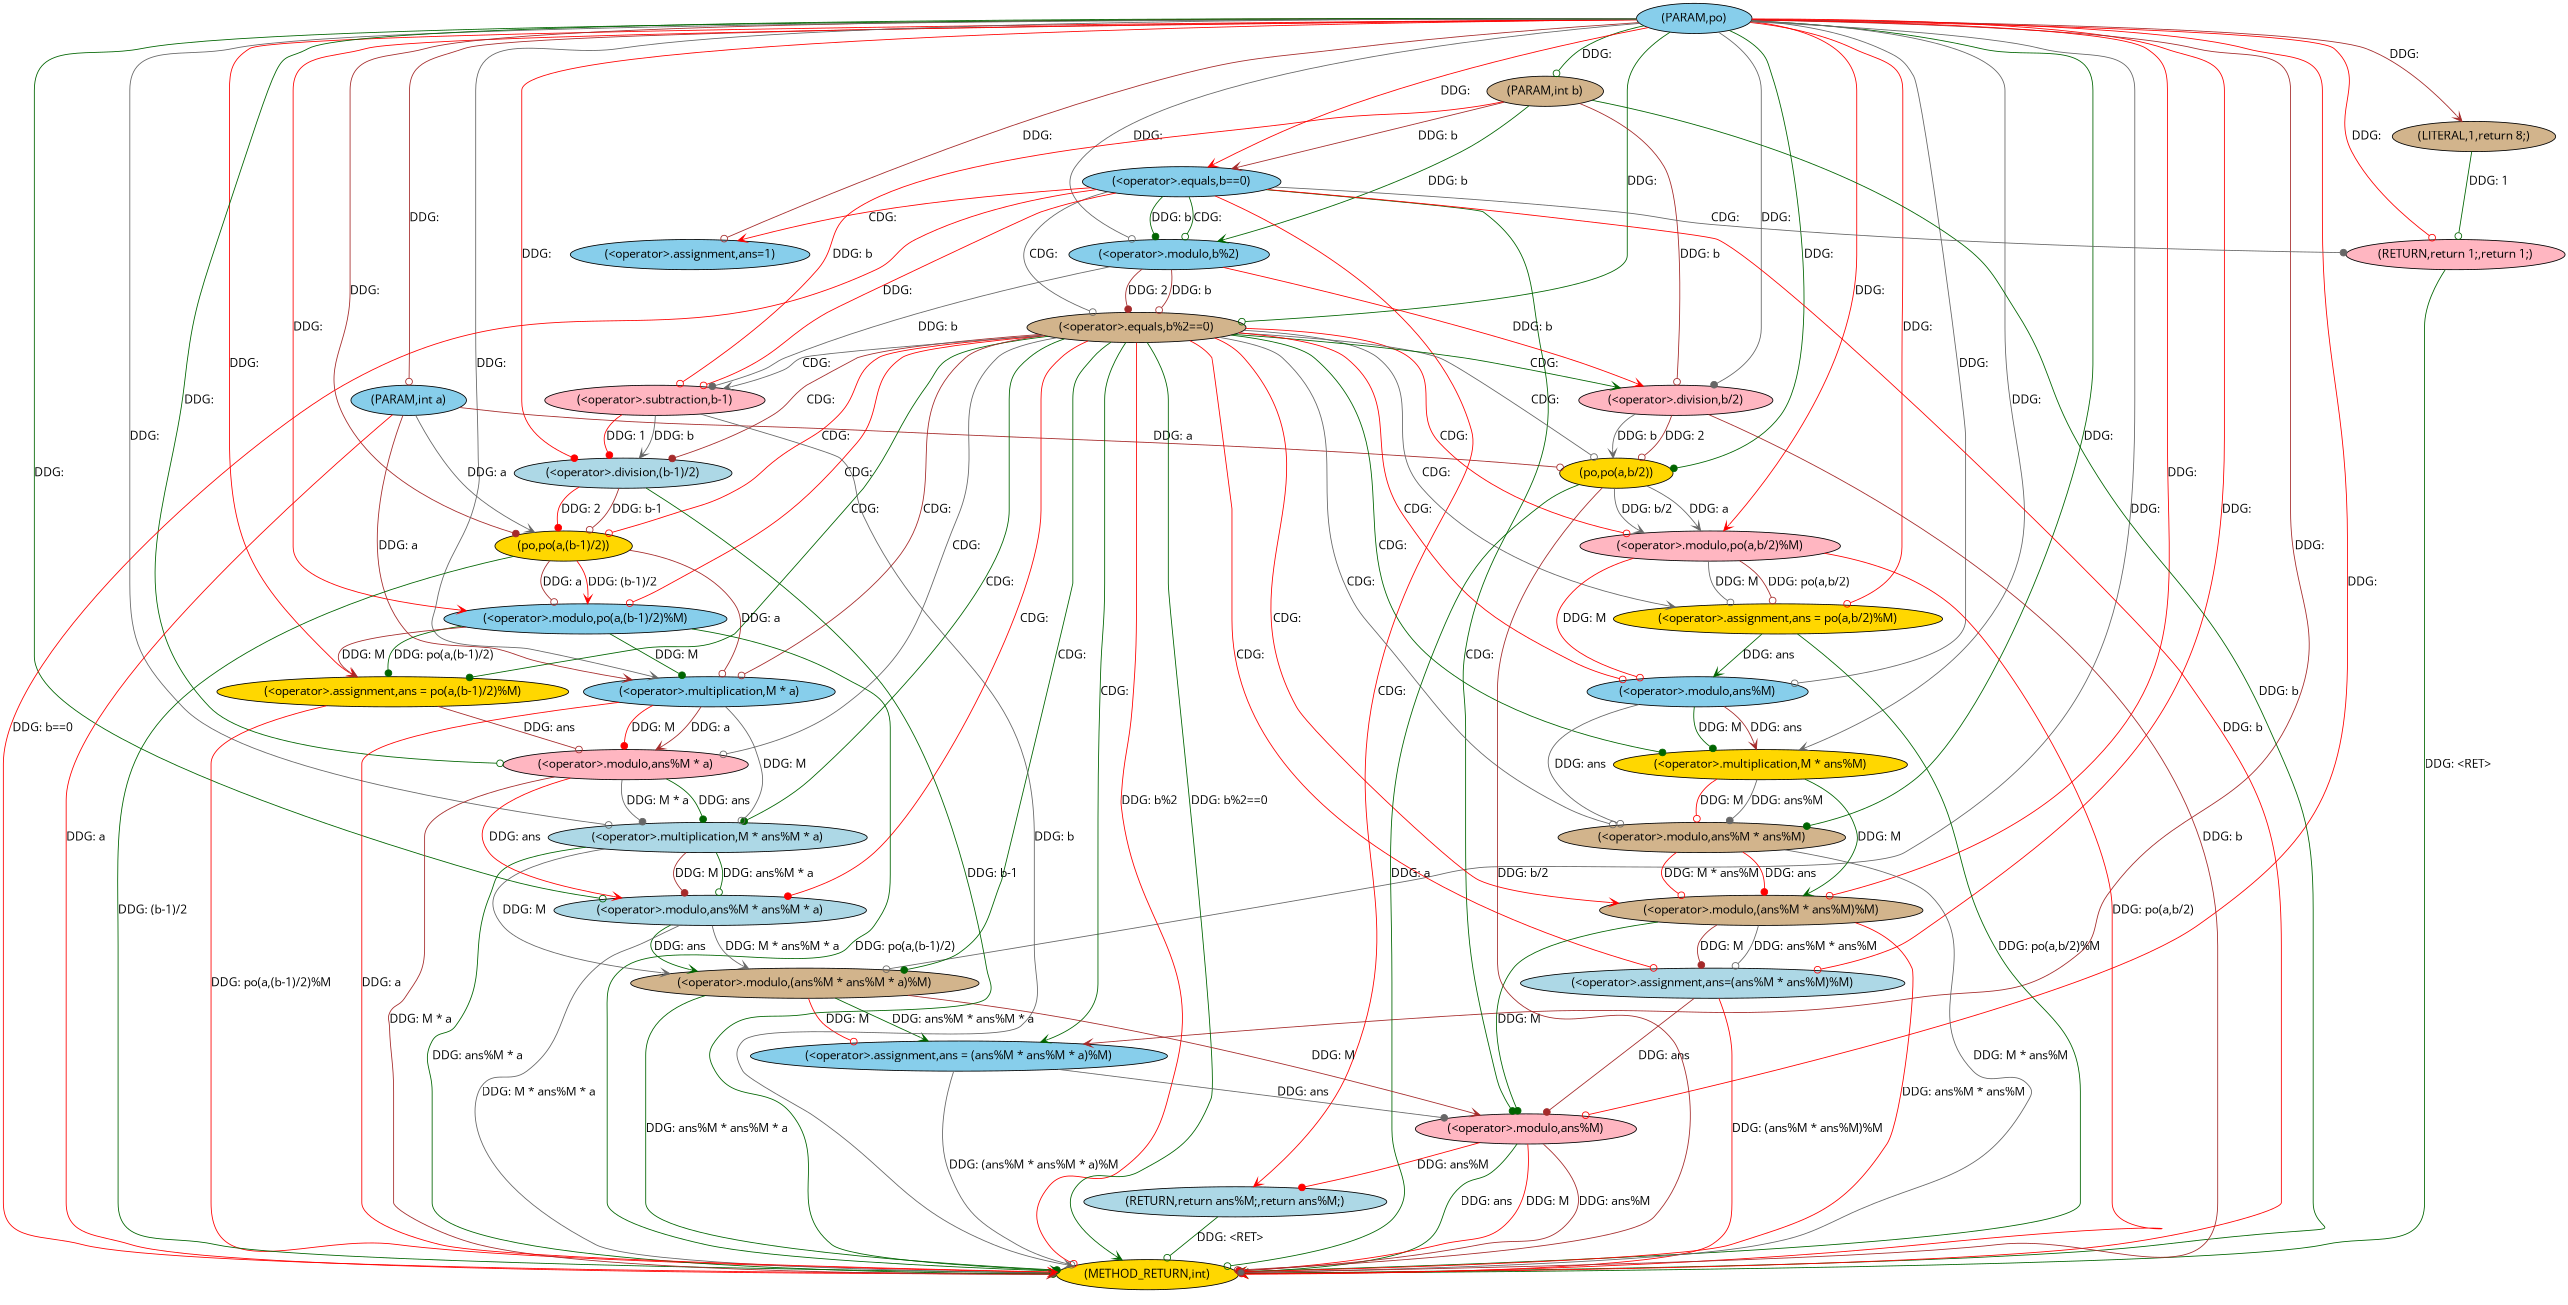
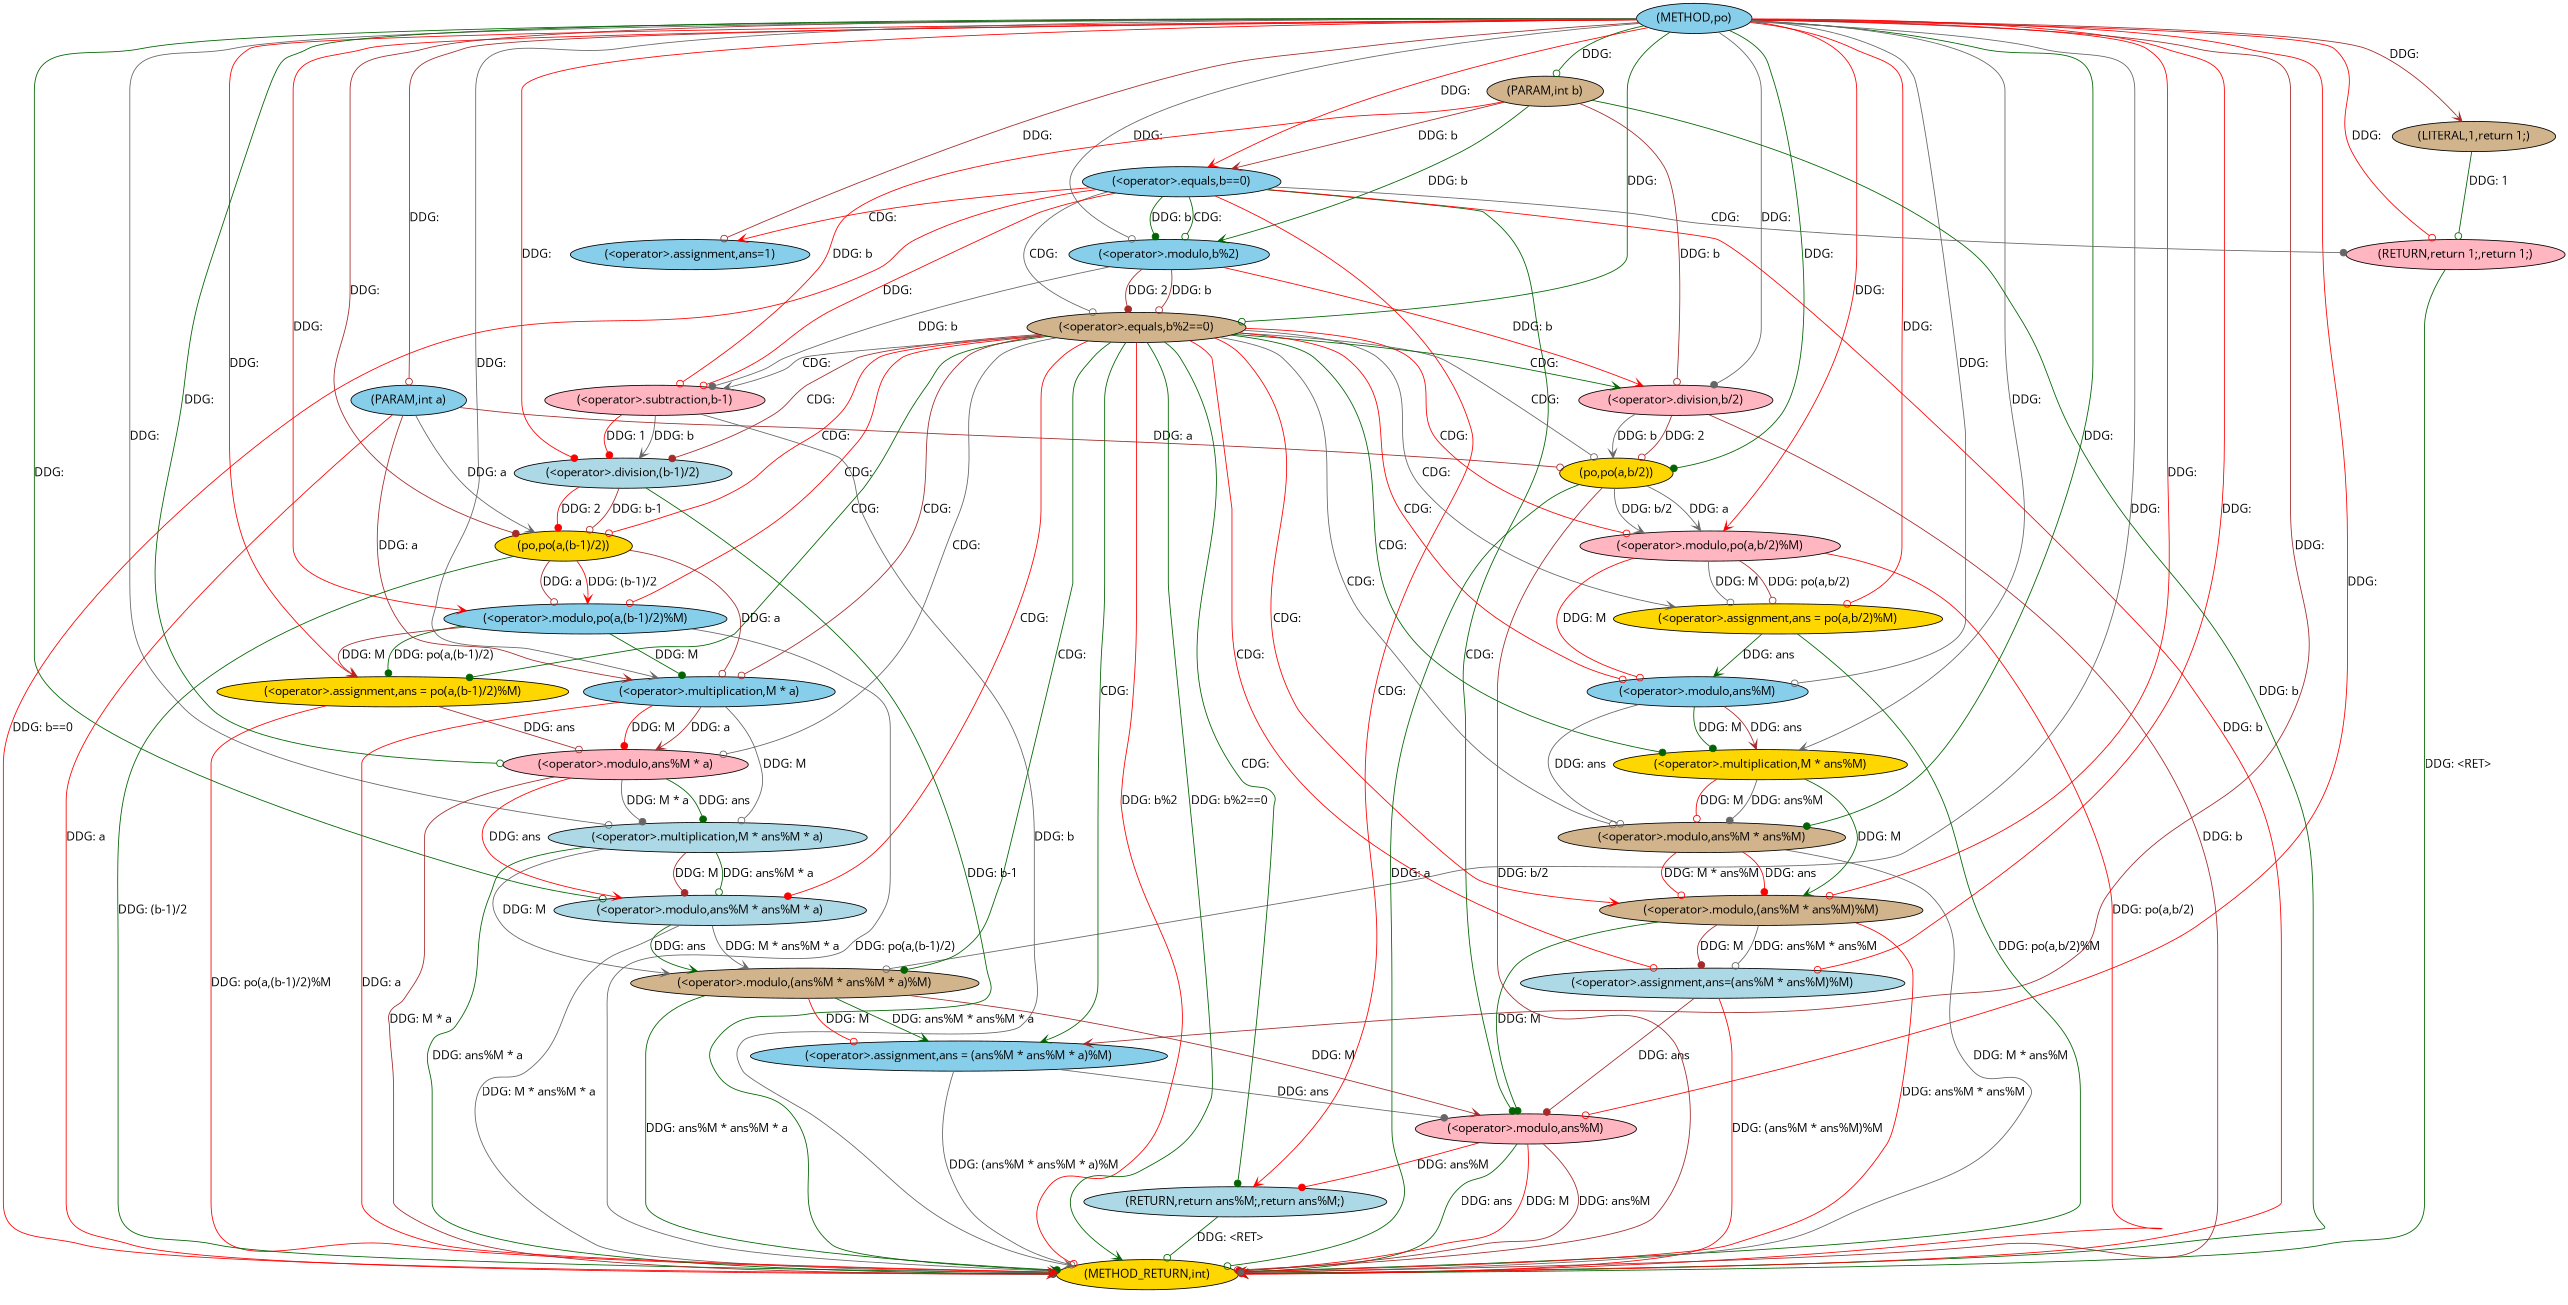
(1694, 18) -> (1694, 18)
(2474, 137) -> (2474, 137)
(966, 608) -> (1232, 764)
(607, 997) -> (607, 997)
